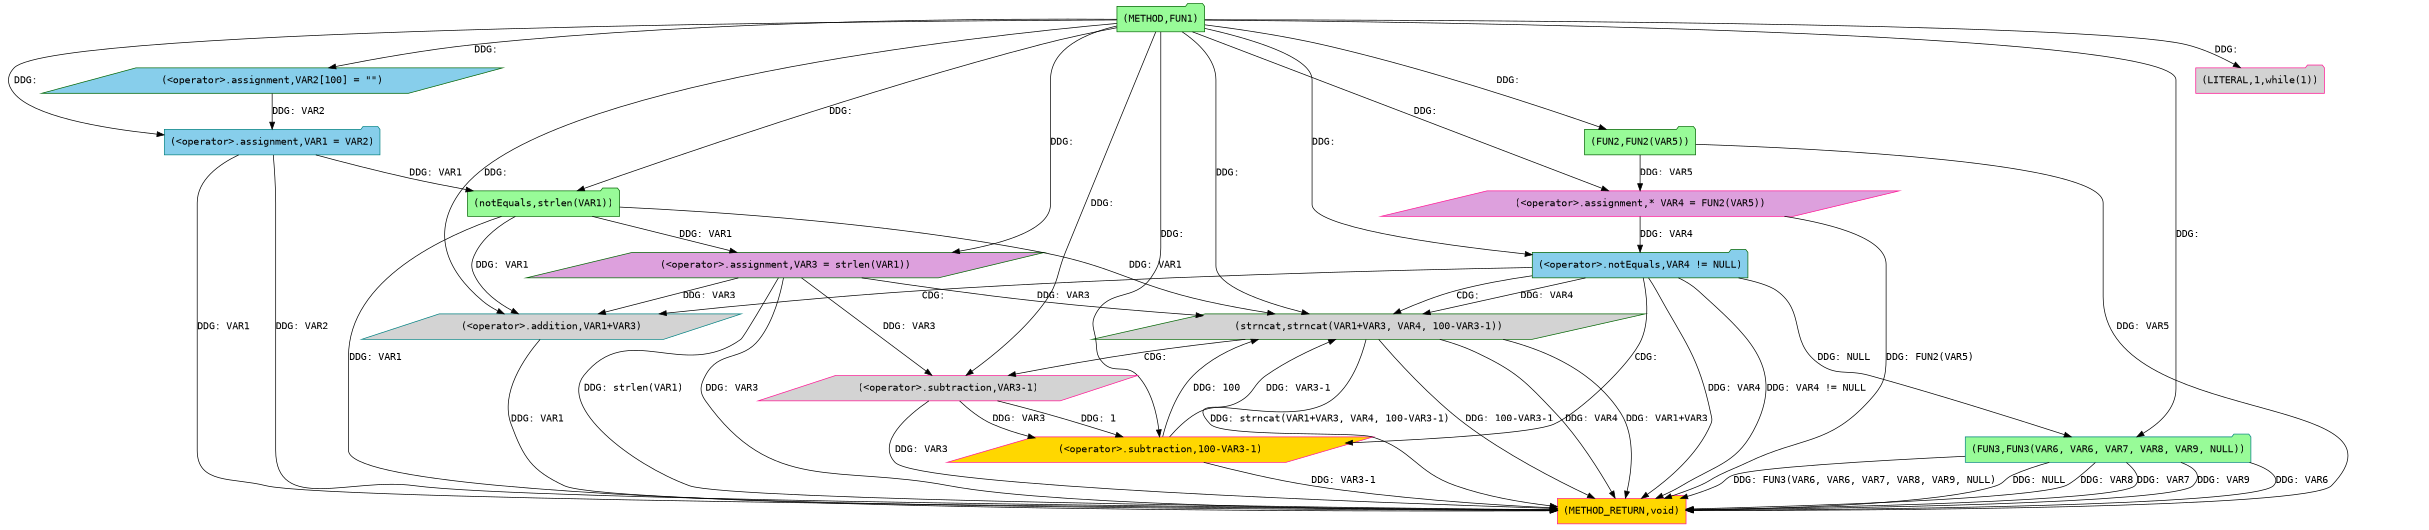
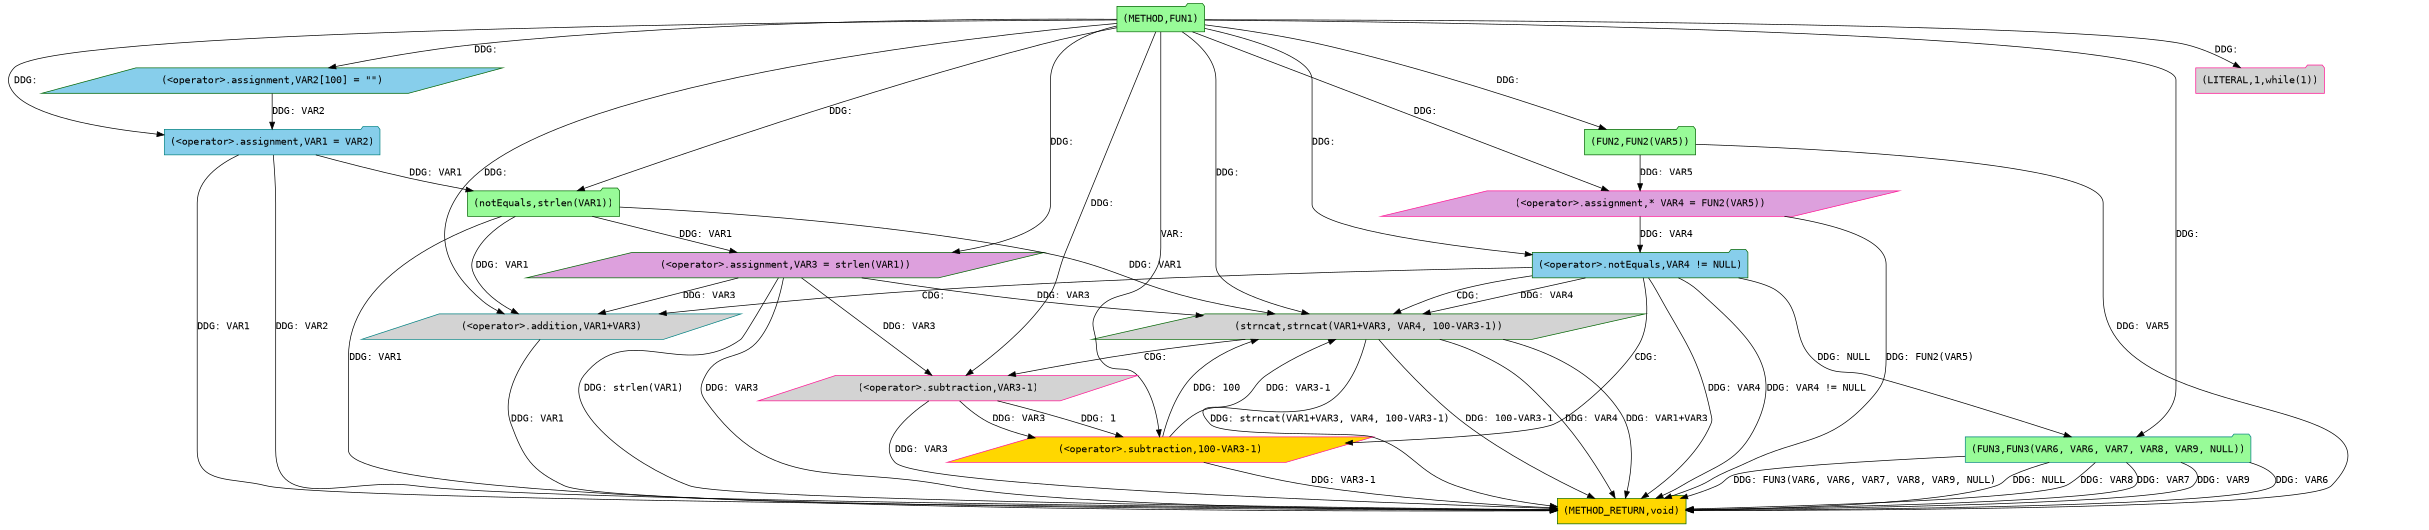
(1176, 234) -> (1176, 234)
(1622, 511) -> (1622, 511)
